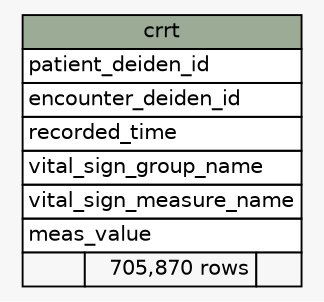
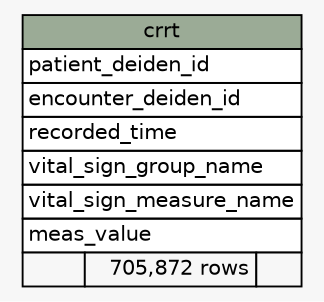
(180, 269) -> (180, 269)
